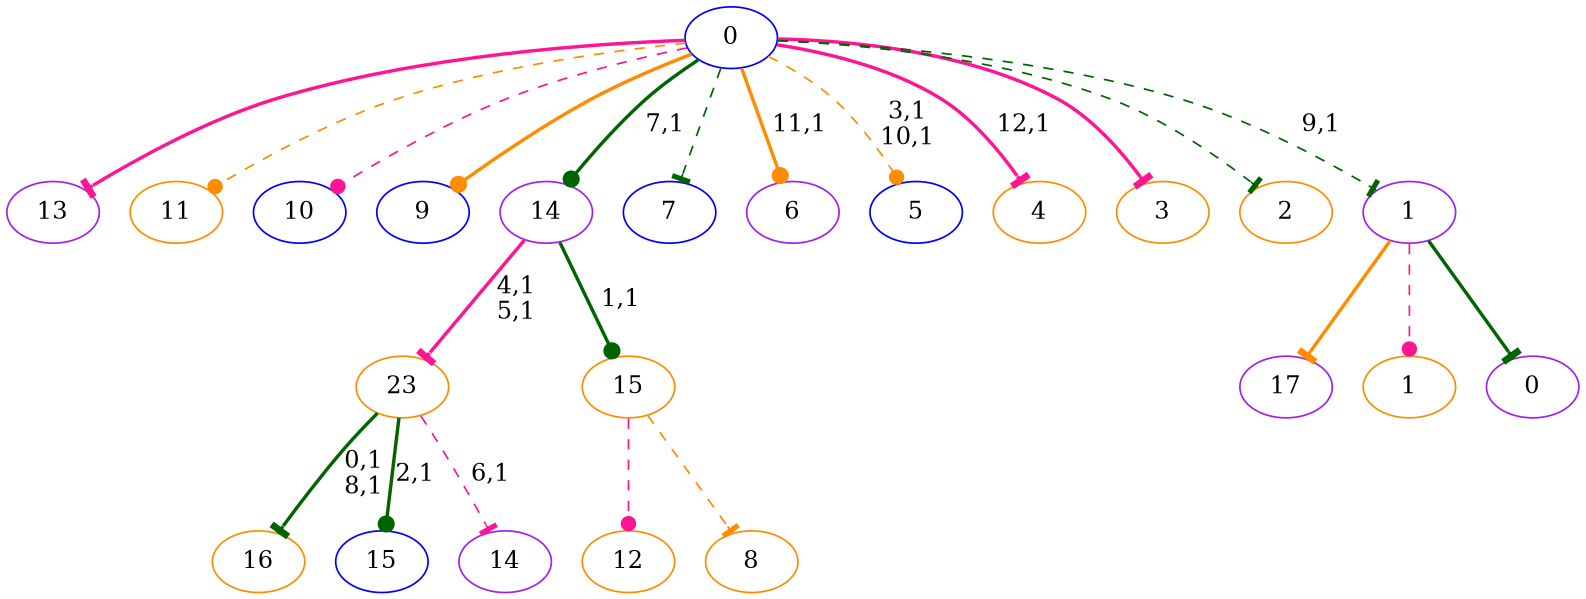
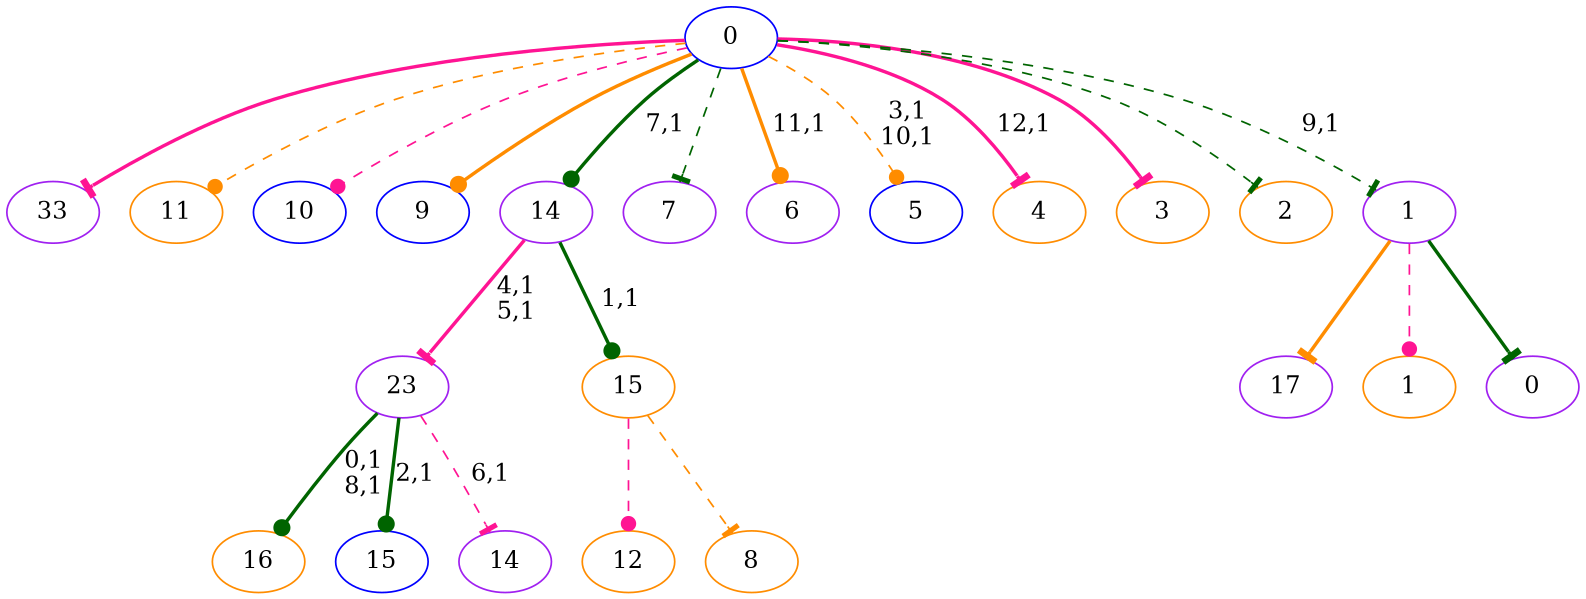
(53, 212) -> (53, 212)
(670, 212) -> (670, 212)
(402, 387) -> (402, 387)
(328, 468) -> (330, 466)
